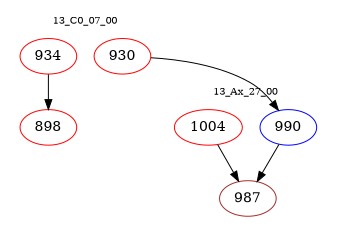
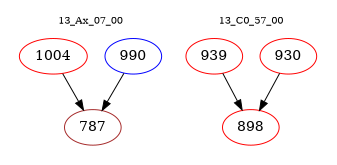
(85, 21) -> (251, 21)
(48, 56) -> (214, 56)
(216, 69) -> (272, 87)
(246, 92) -> (91, 21)
(248, 198) -> (93, 127)
